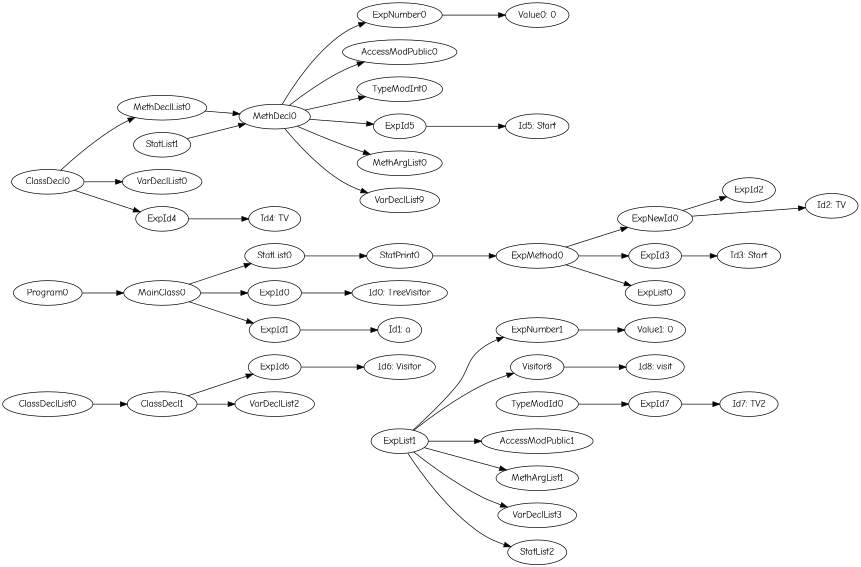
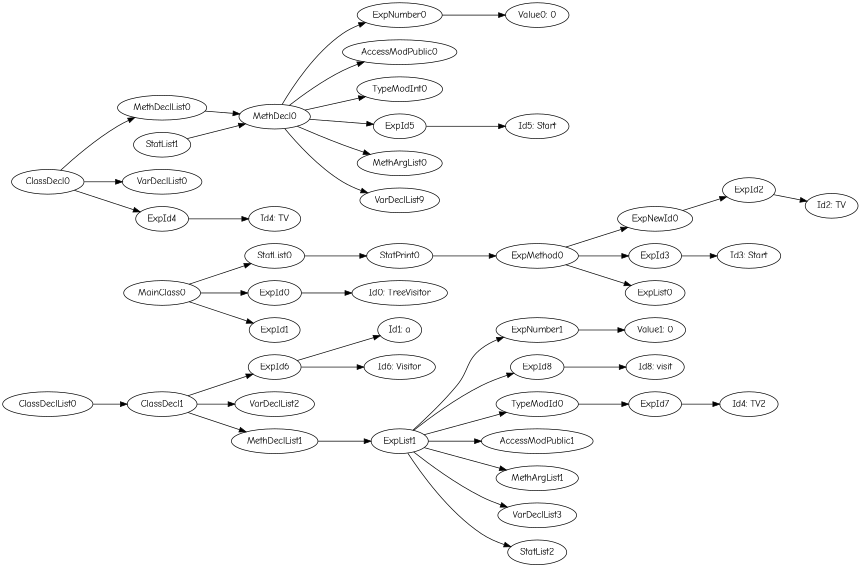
(745, 212) -> (787, 197)
(48, 293) -> none
(336, 330) -> (335, 349)
(537, 367) -> (537, 367)
(749, 404) -> (749, 404)
none -> (462, 424)
none -> (275, 441)
